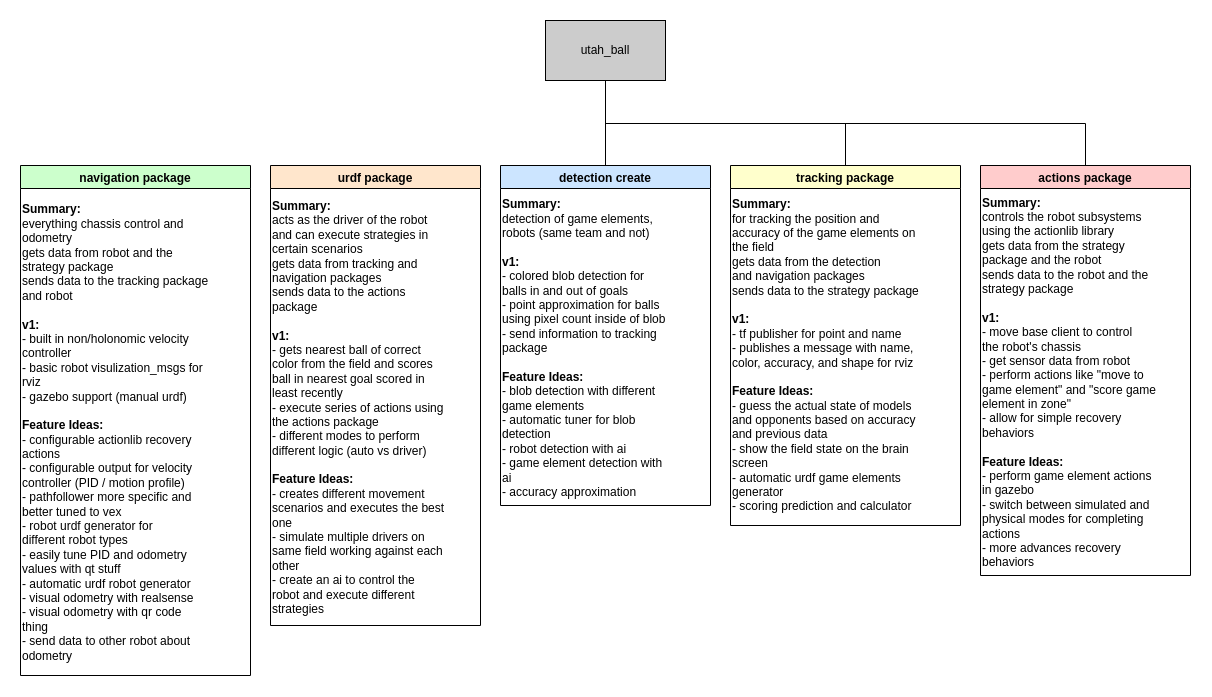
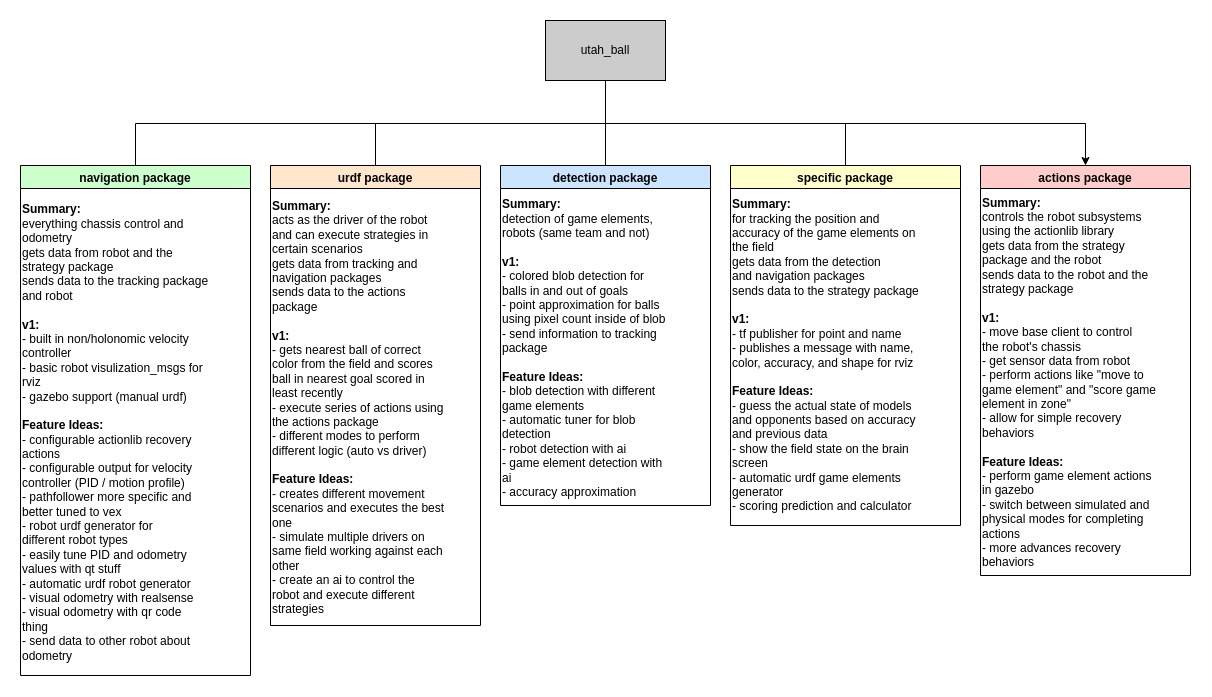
none -> (234, 124)
none -> (376, 146)
(1086, 160) -> (1086, 157)
(605, 178) -> (605, 178)
(845, 178) -> (845, 178)
